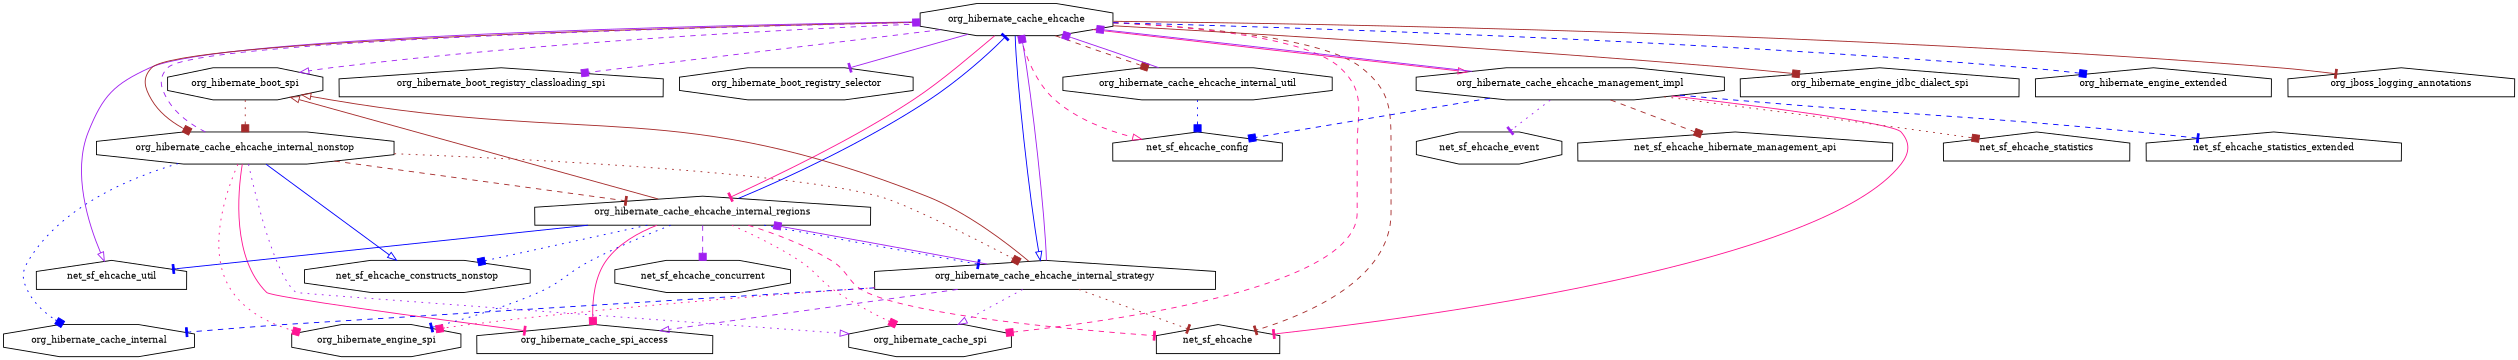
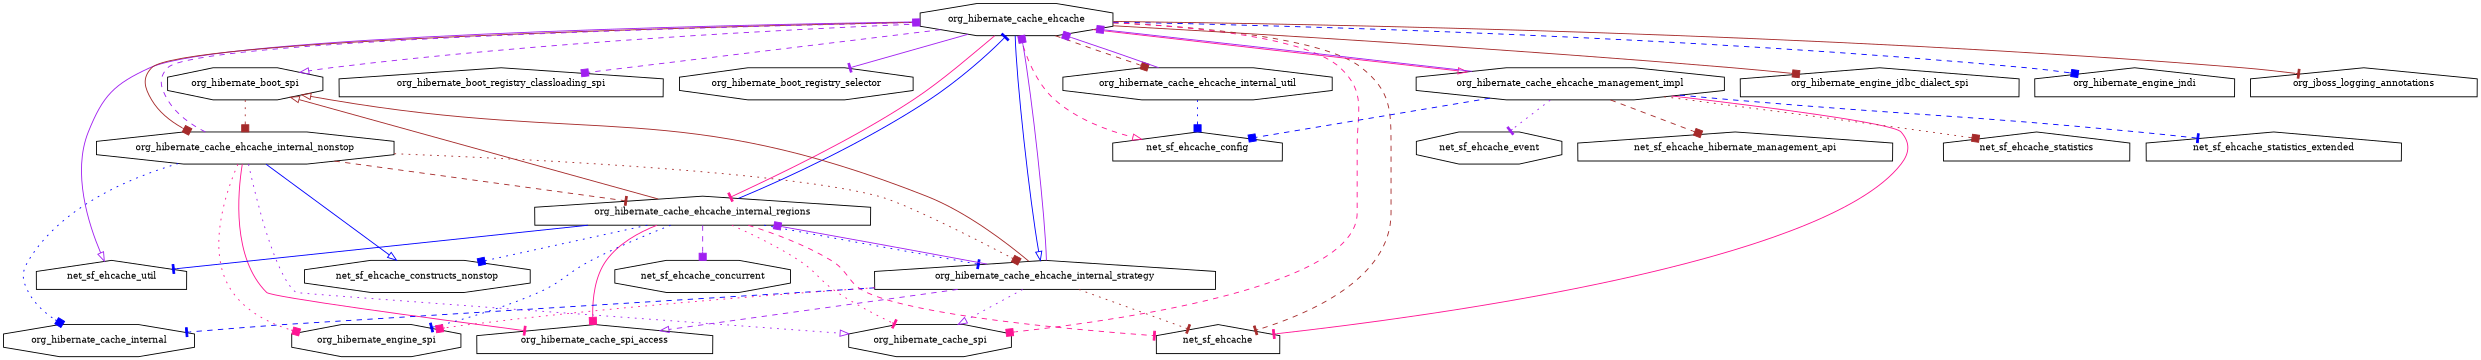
(2153, 84) -> (2135, 84)
(812, 270) -> (813, 272)
